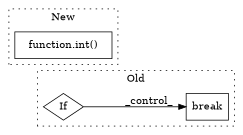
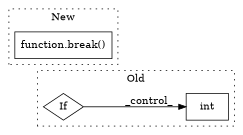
(63, 45) -> (63, 45)
(207, 107) -> (207, 107)
